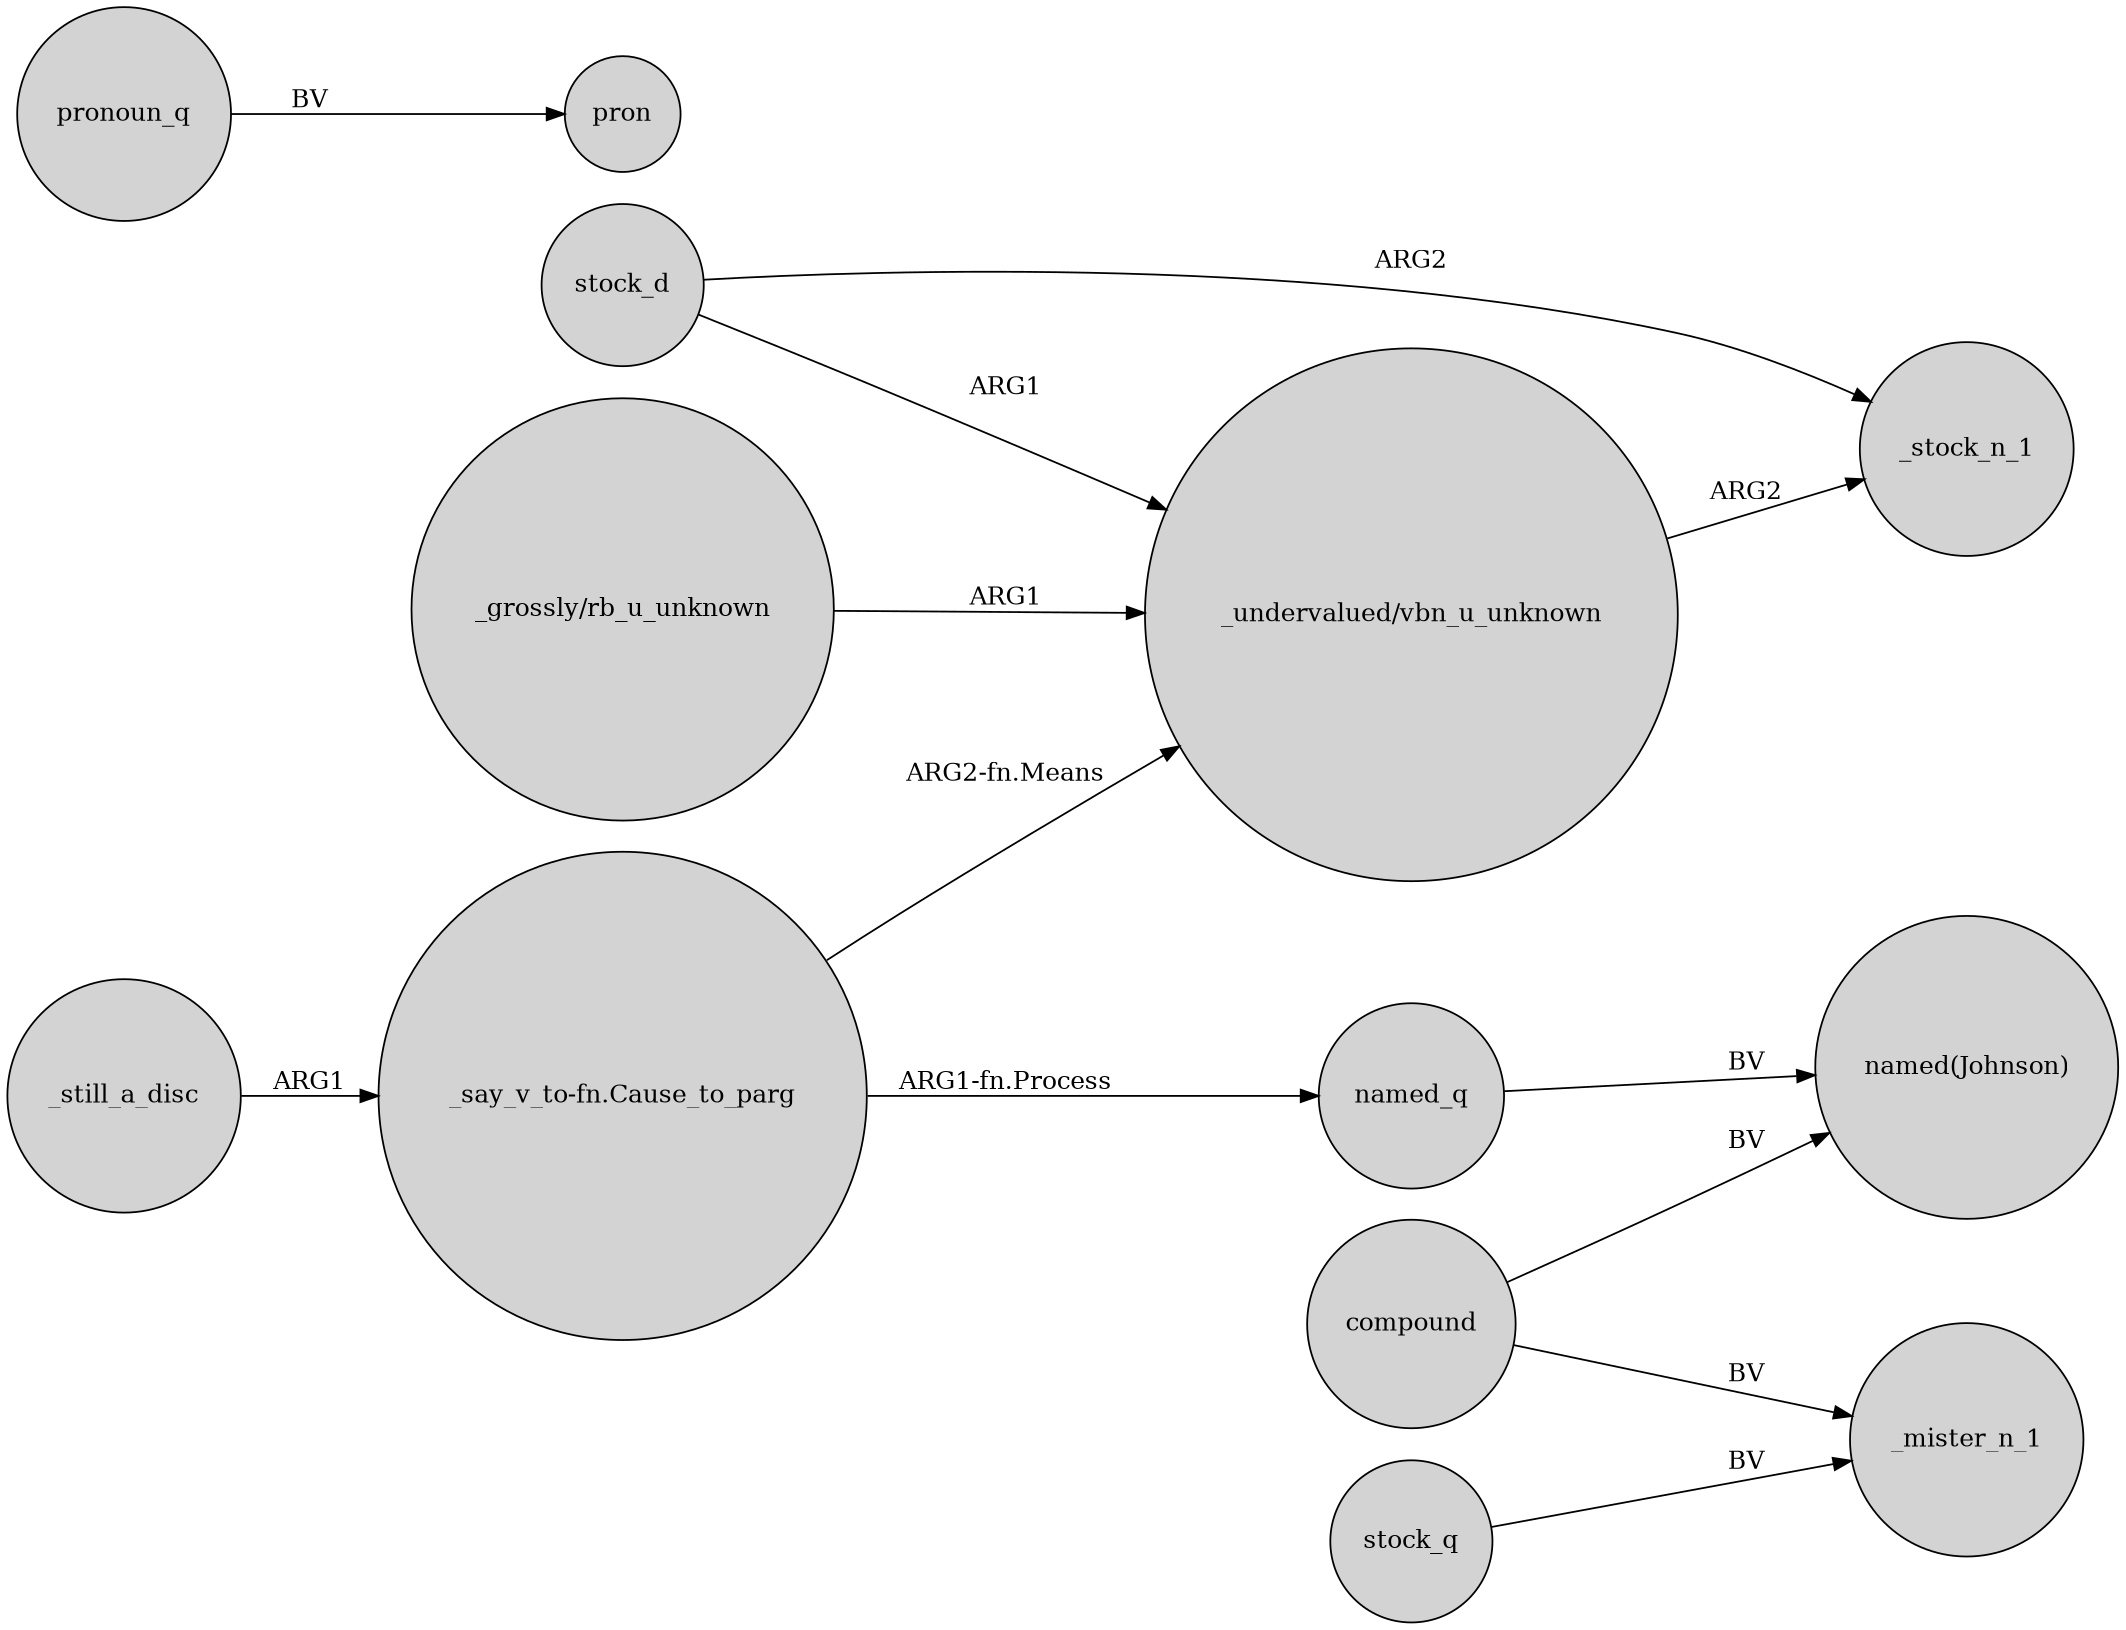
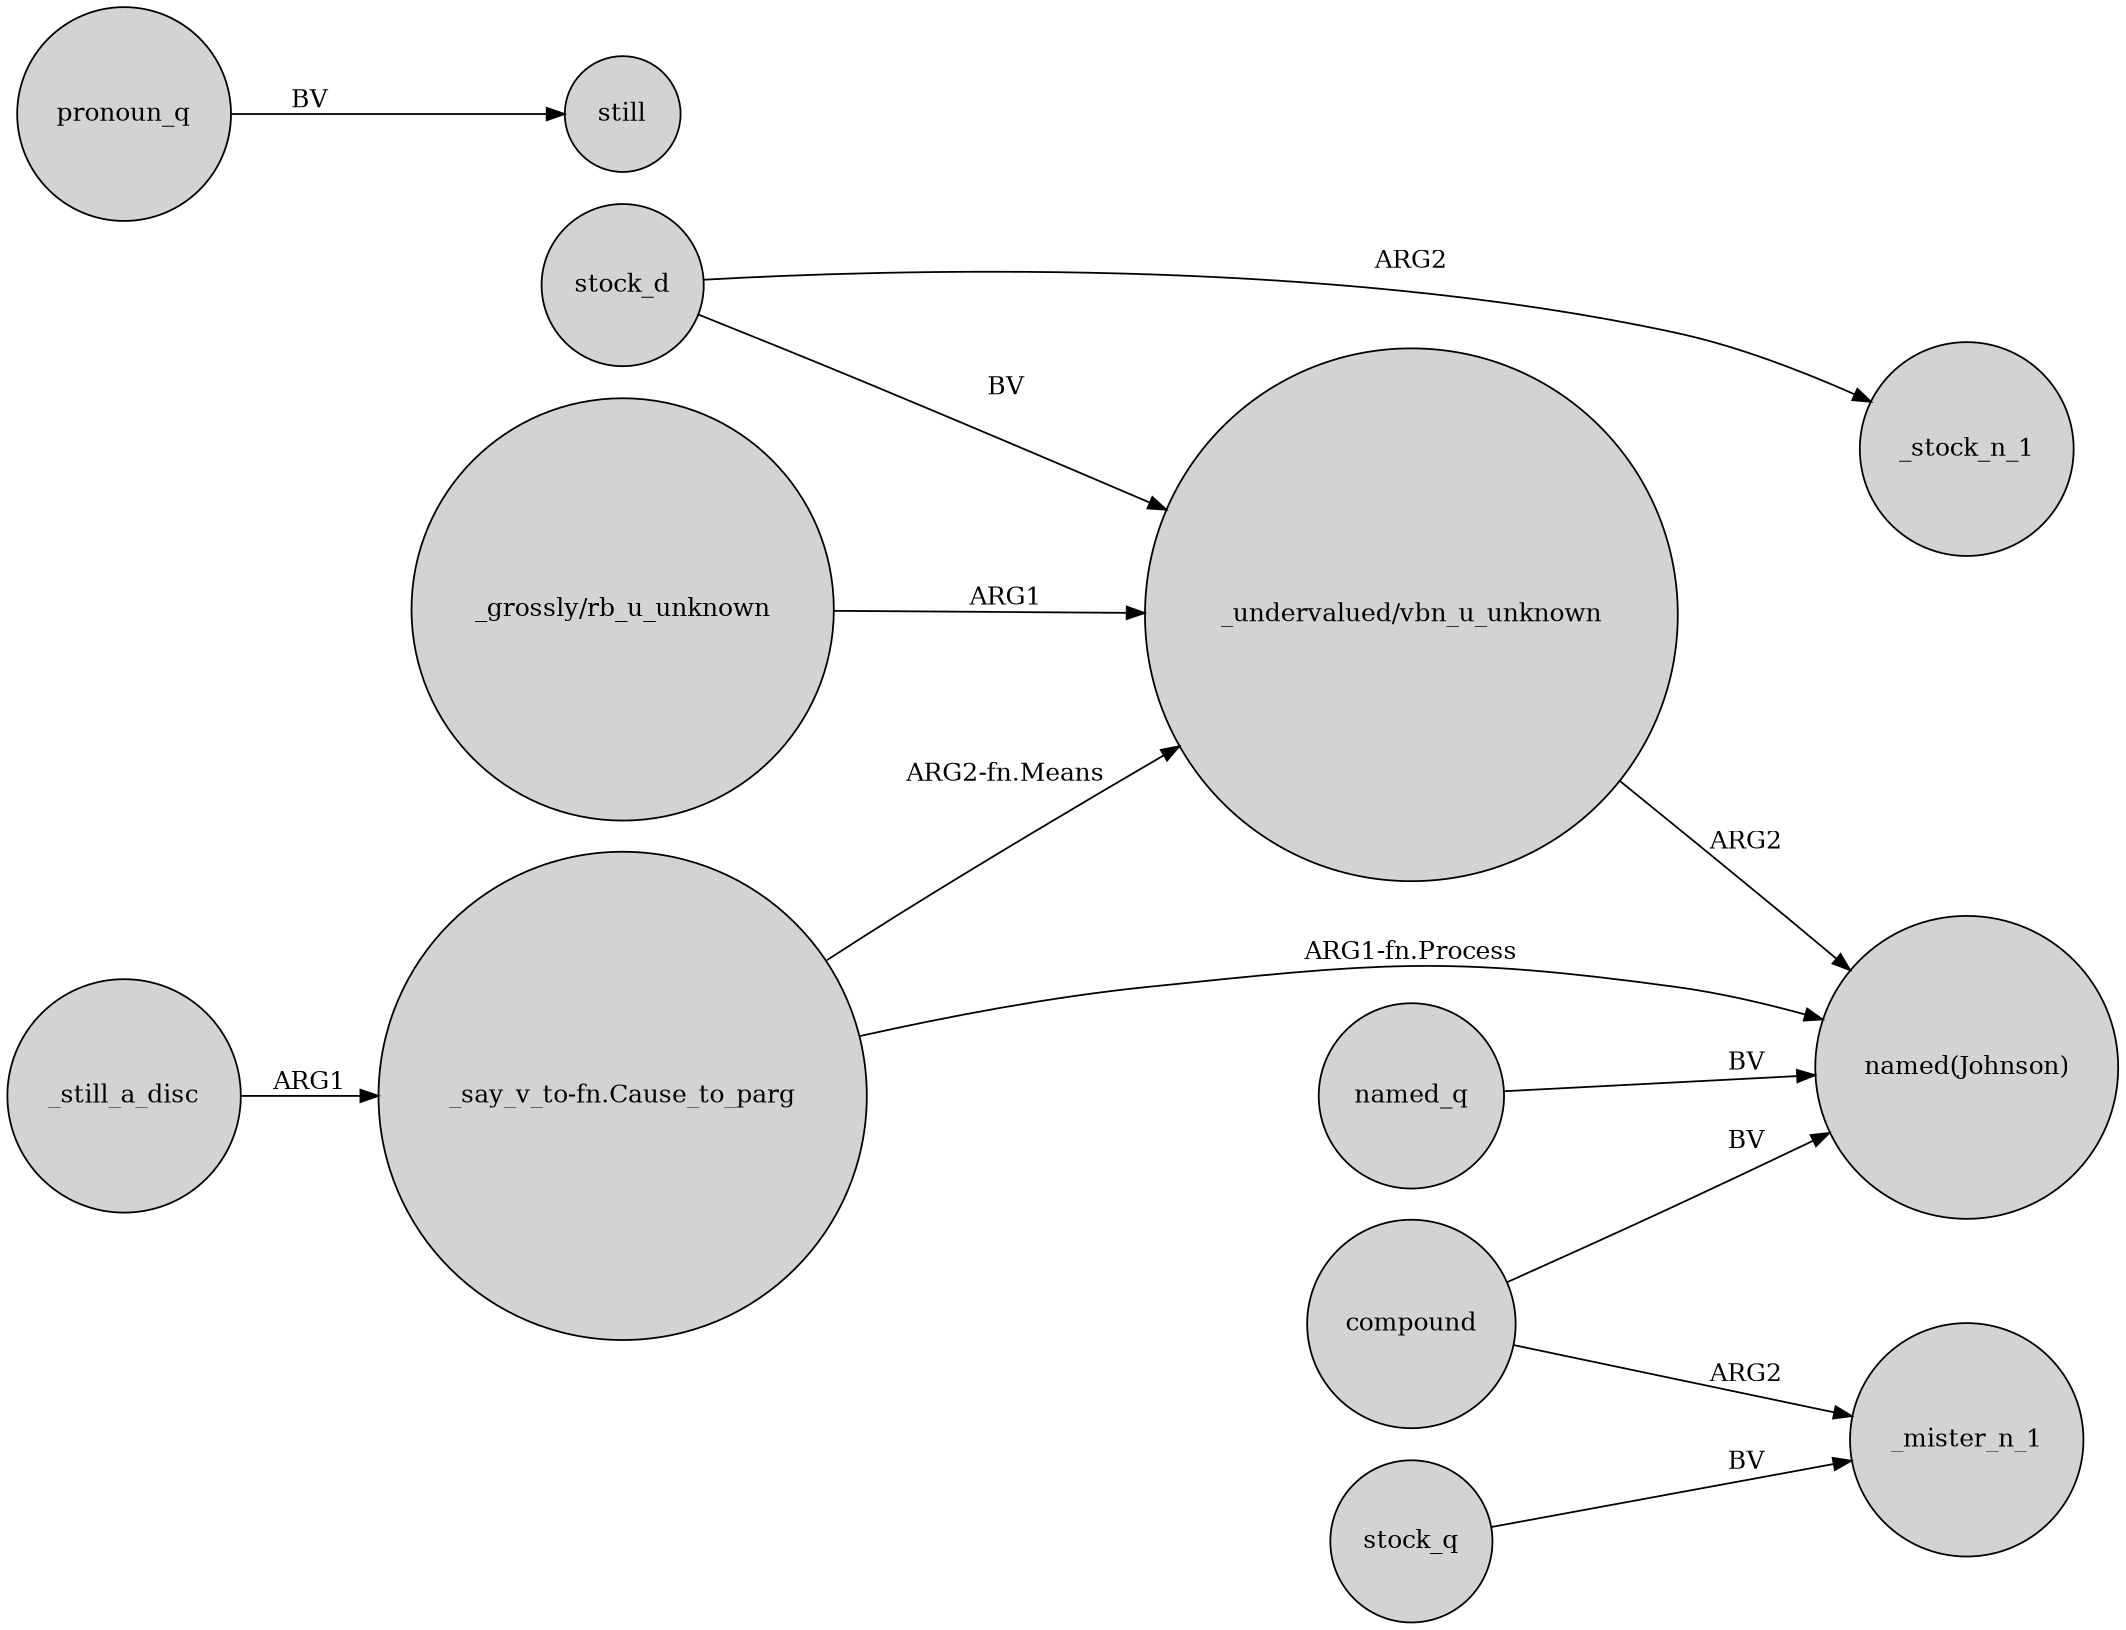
(623, 114) -> (623, 114)
(1006, 388) -> (1006, 388)
(1757, 511) -> (1728, 869)
(1084, 1096) -> (1332, 970)
(1746, 1375) -> (1746, 1375)
